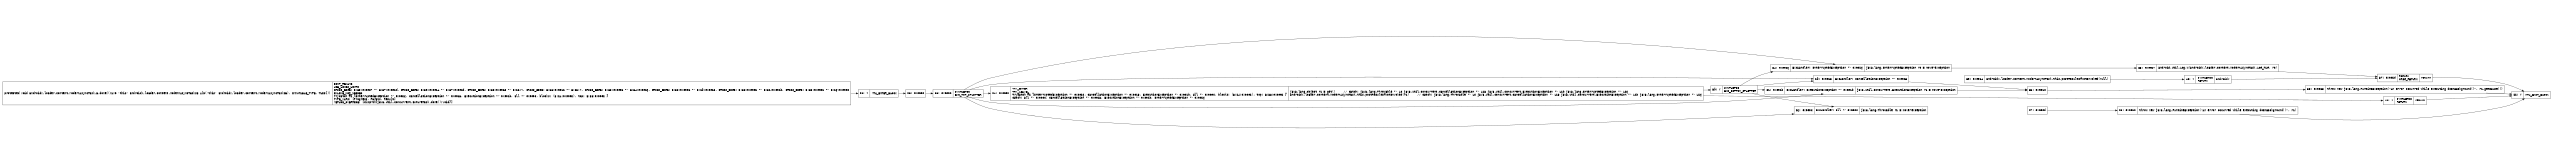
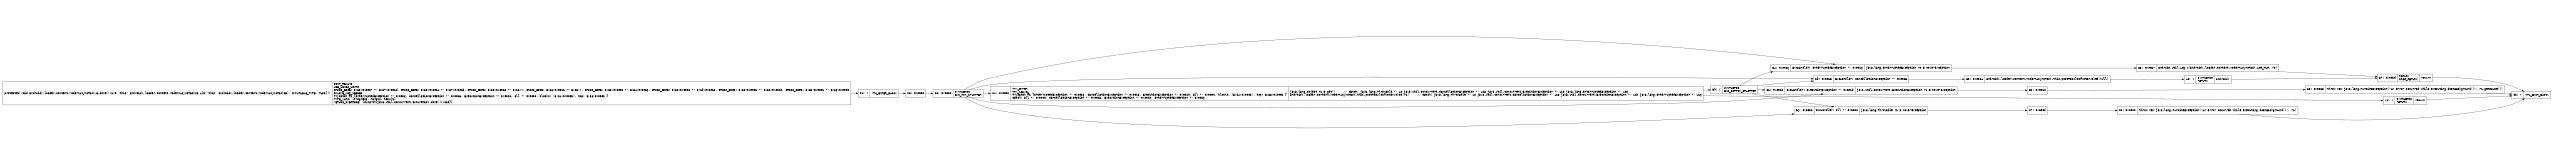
(1967, 86) -> (1936, 79)
none -> (1977, 110)
